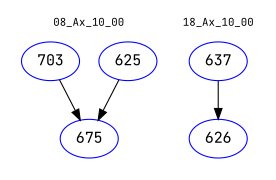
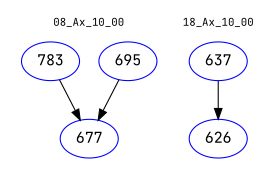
(51, 61) -> (51, 61)
(128, 61) -> (128, 61)
(89, 139) -> (89, 139)
